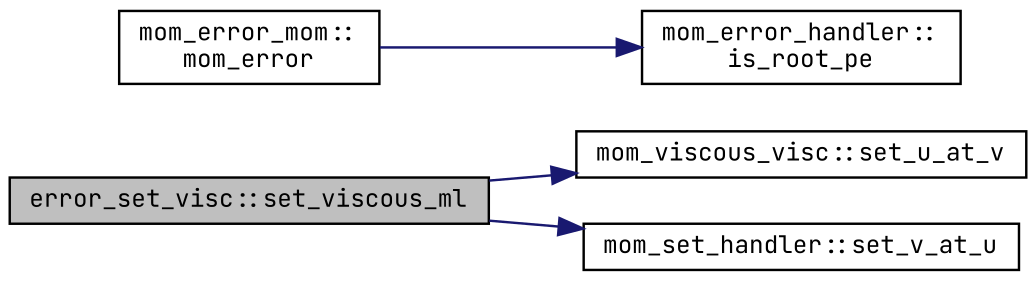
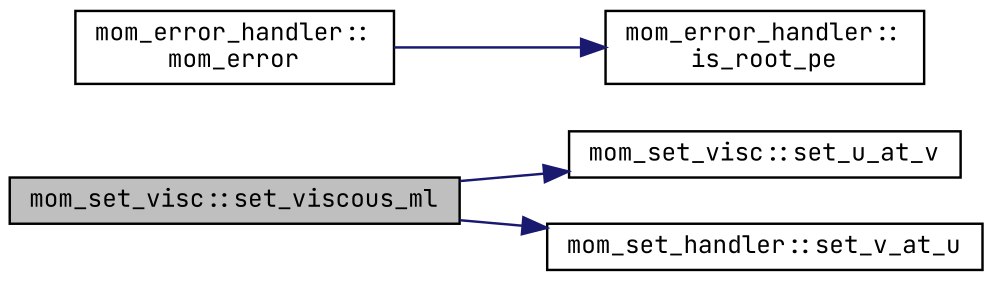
(249, 47) -> (235, 47)
(801, 154) -> (765, 154)
(249, 201) -> (235, 201)
